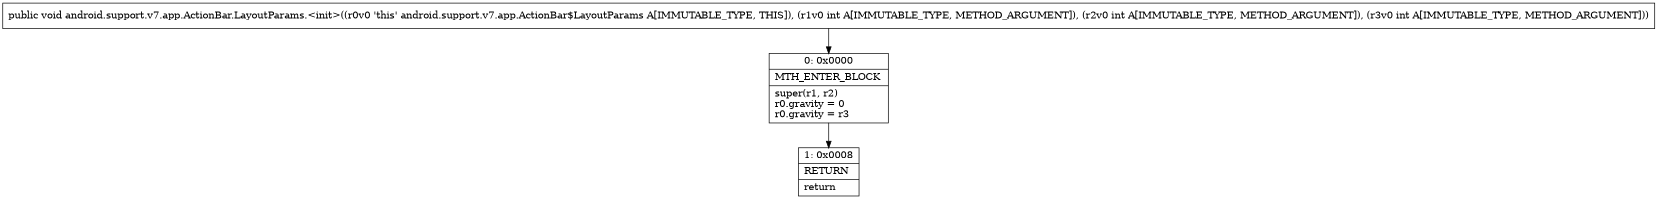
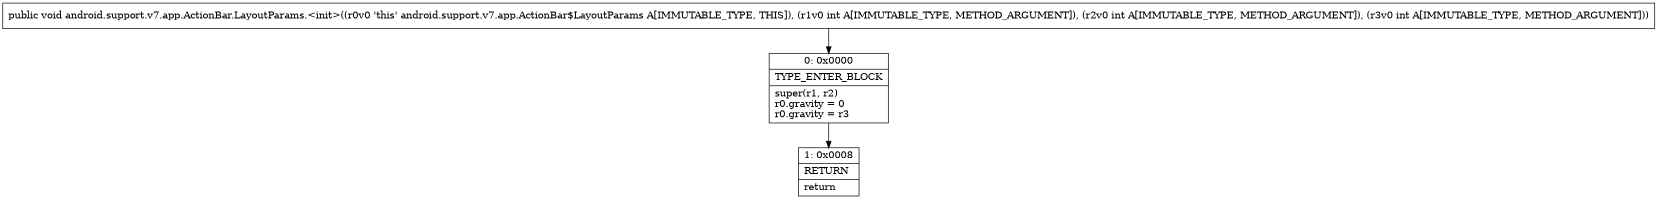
(828, 77) -> (829, 77)
